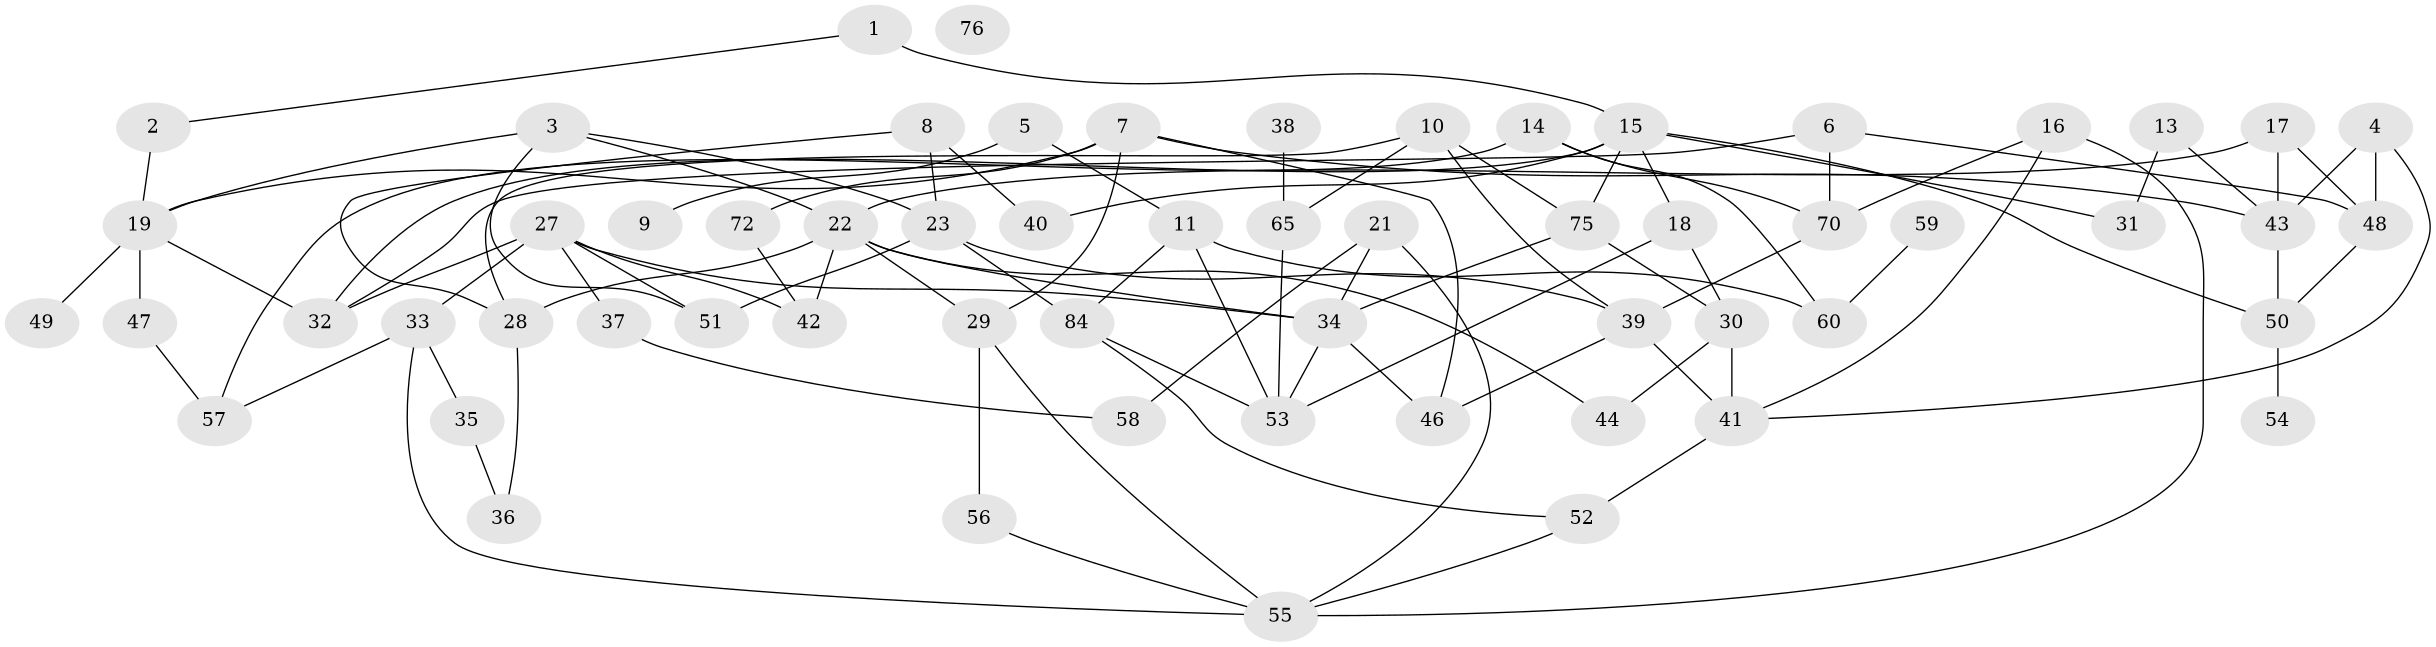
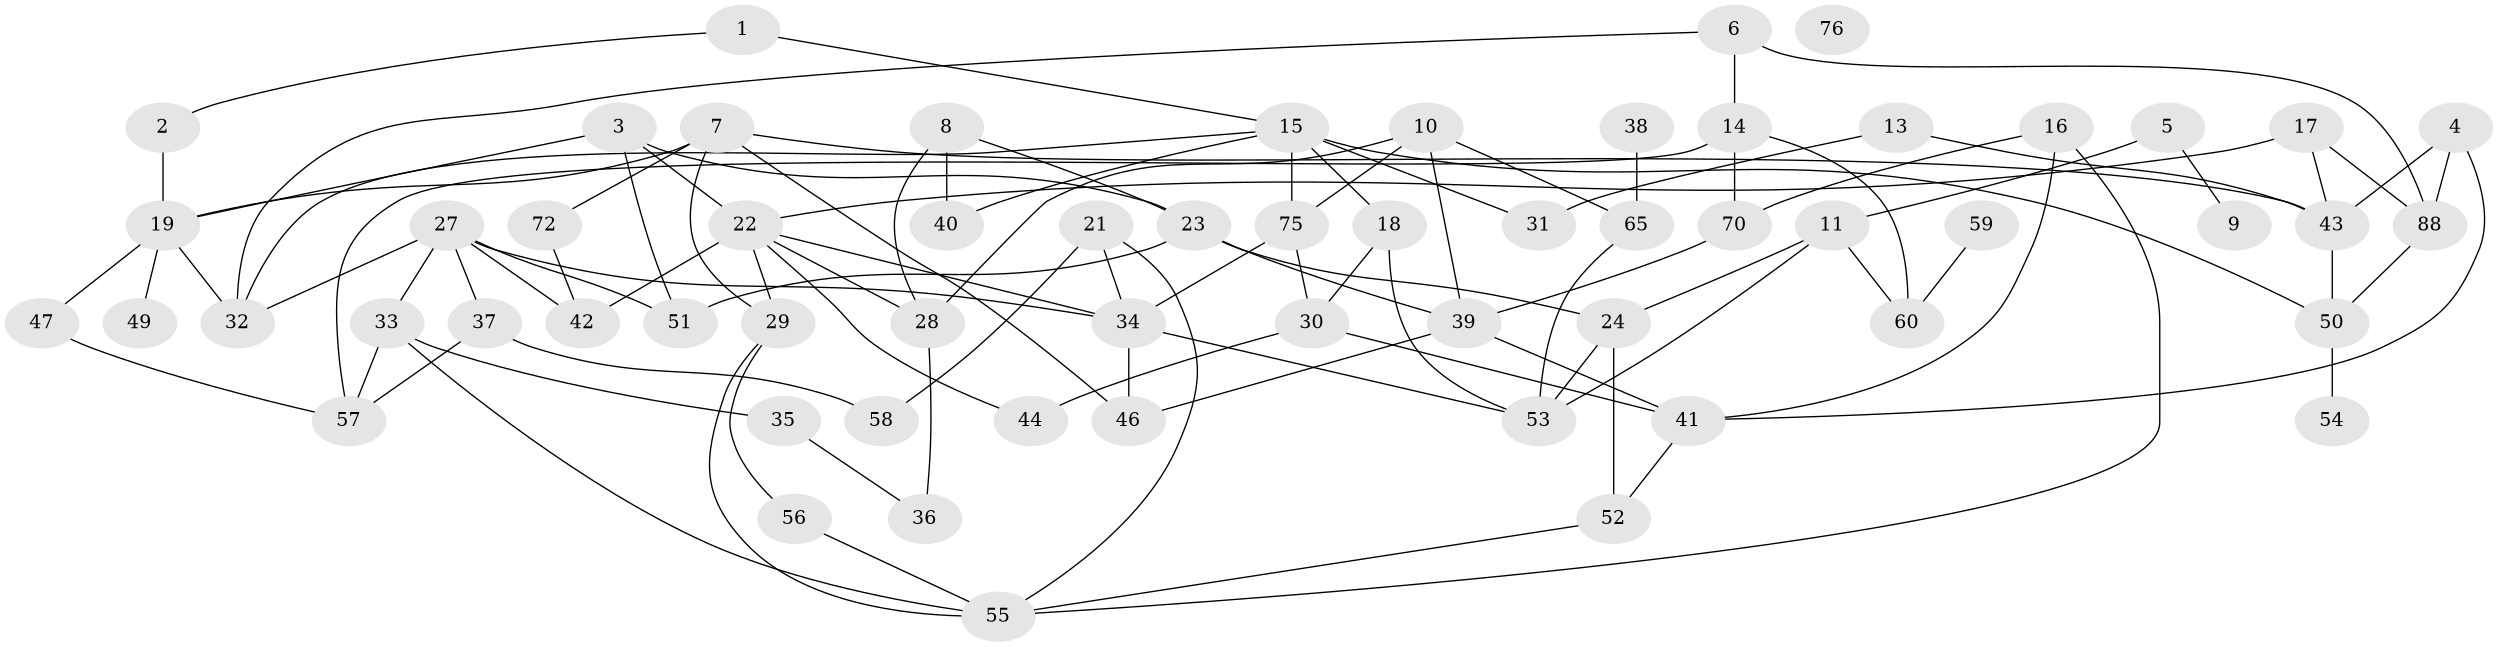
(1830, 184) -> (1735, 79)
(2376, 225) -> (2430, 225)
(1077, 323) -> (1614, 323)
none -> (417, 372)
